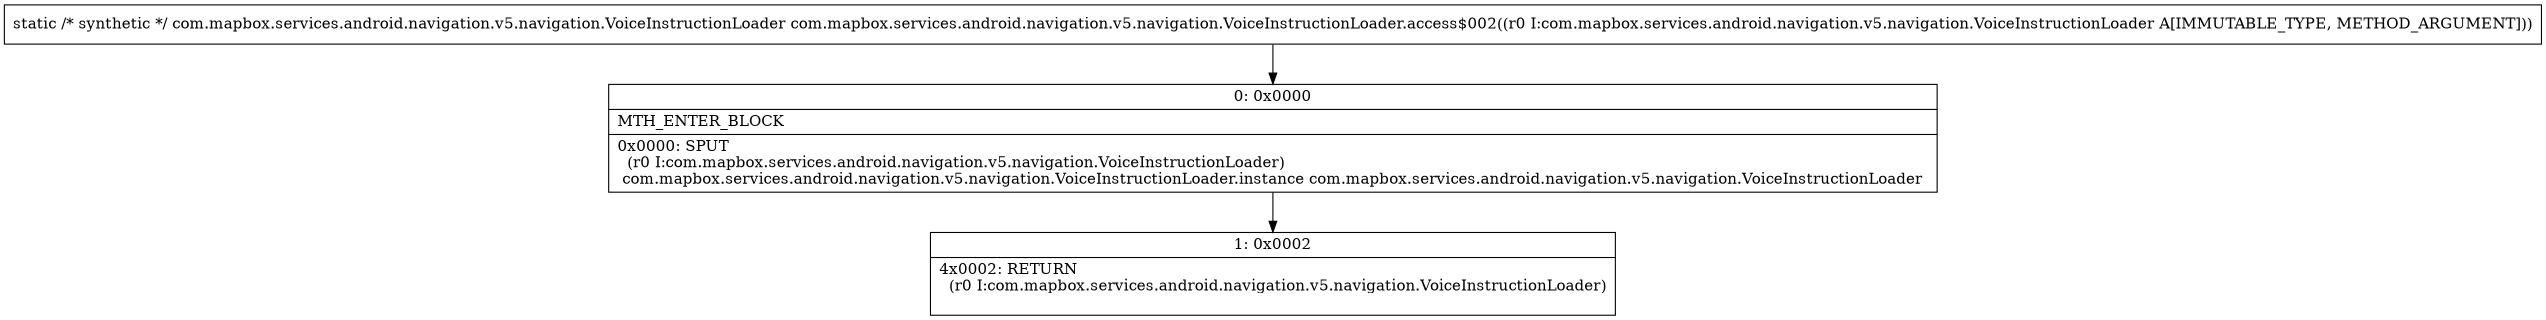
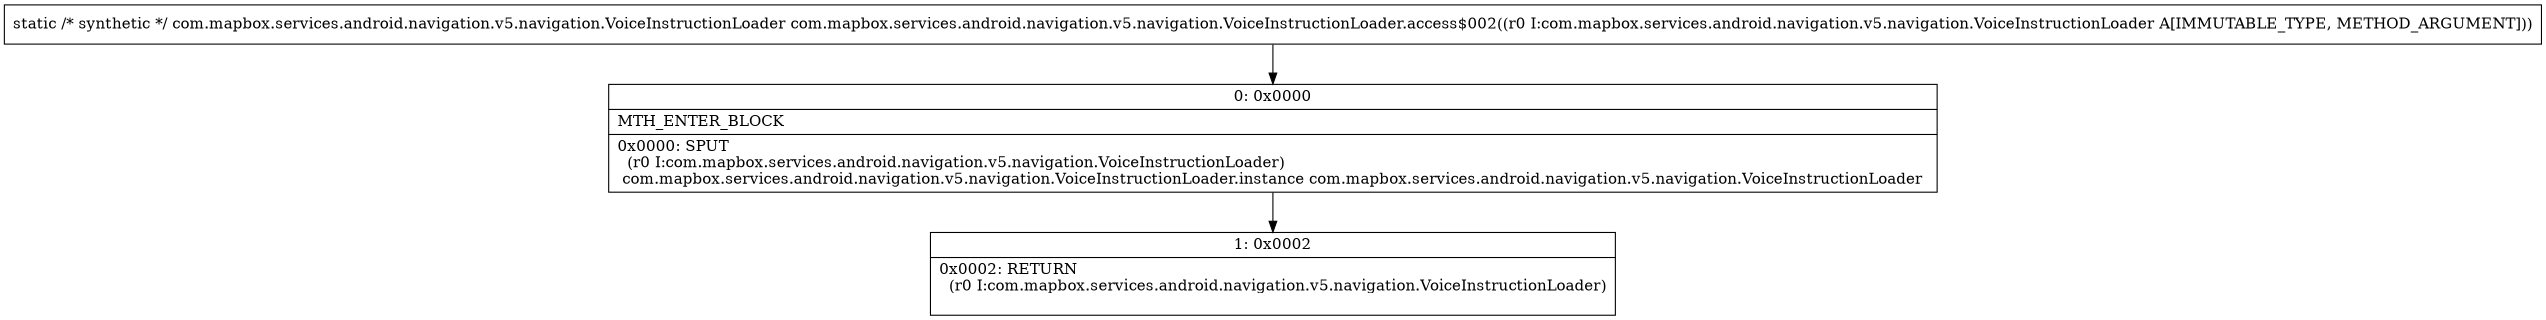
(1013, 270) -> (1013, 270)
